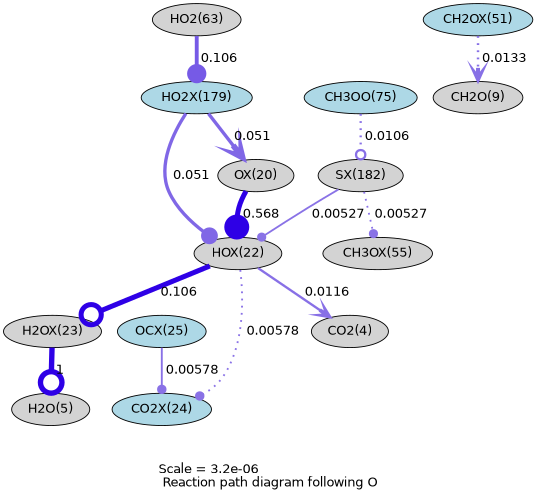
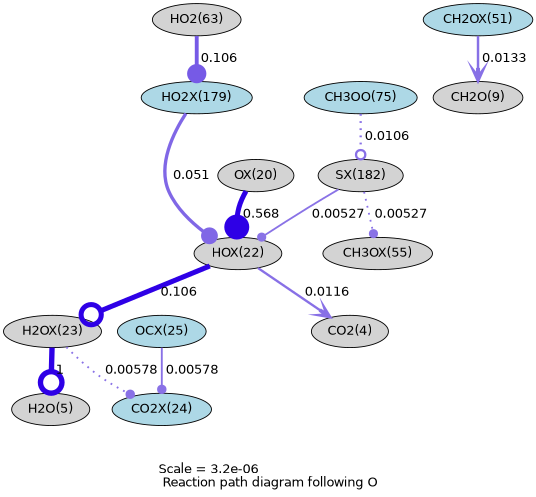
(478, 52) -> (478, 52)
(221, 130) -> none
(238, 338) -> (95, 372)
